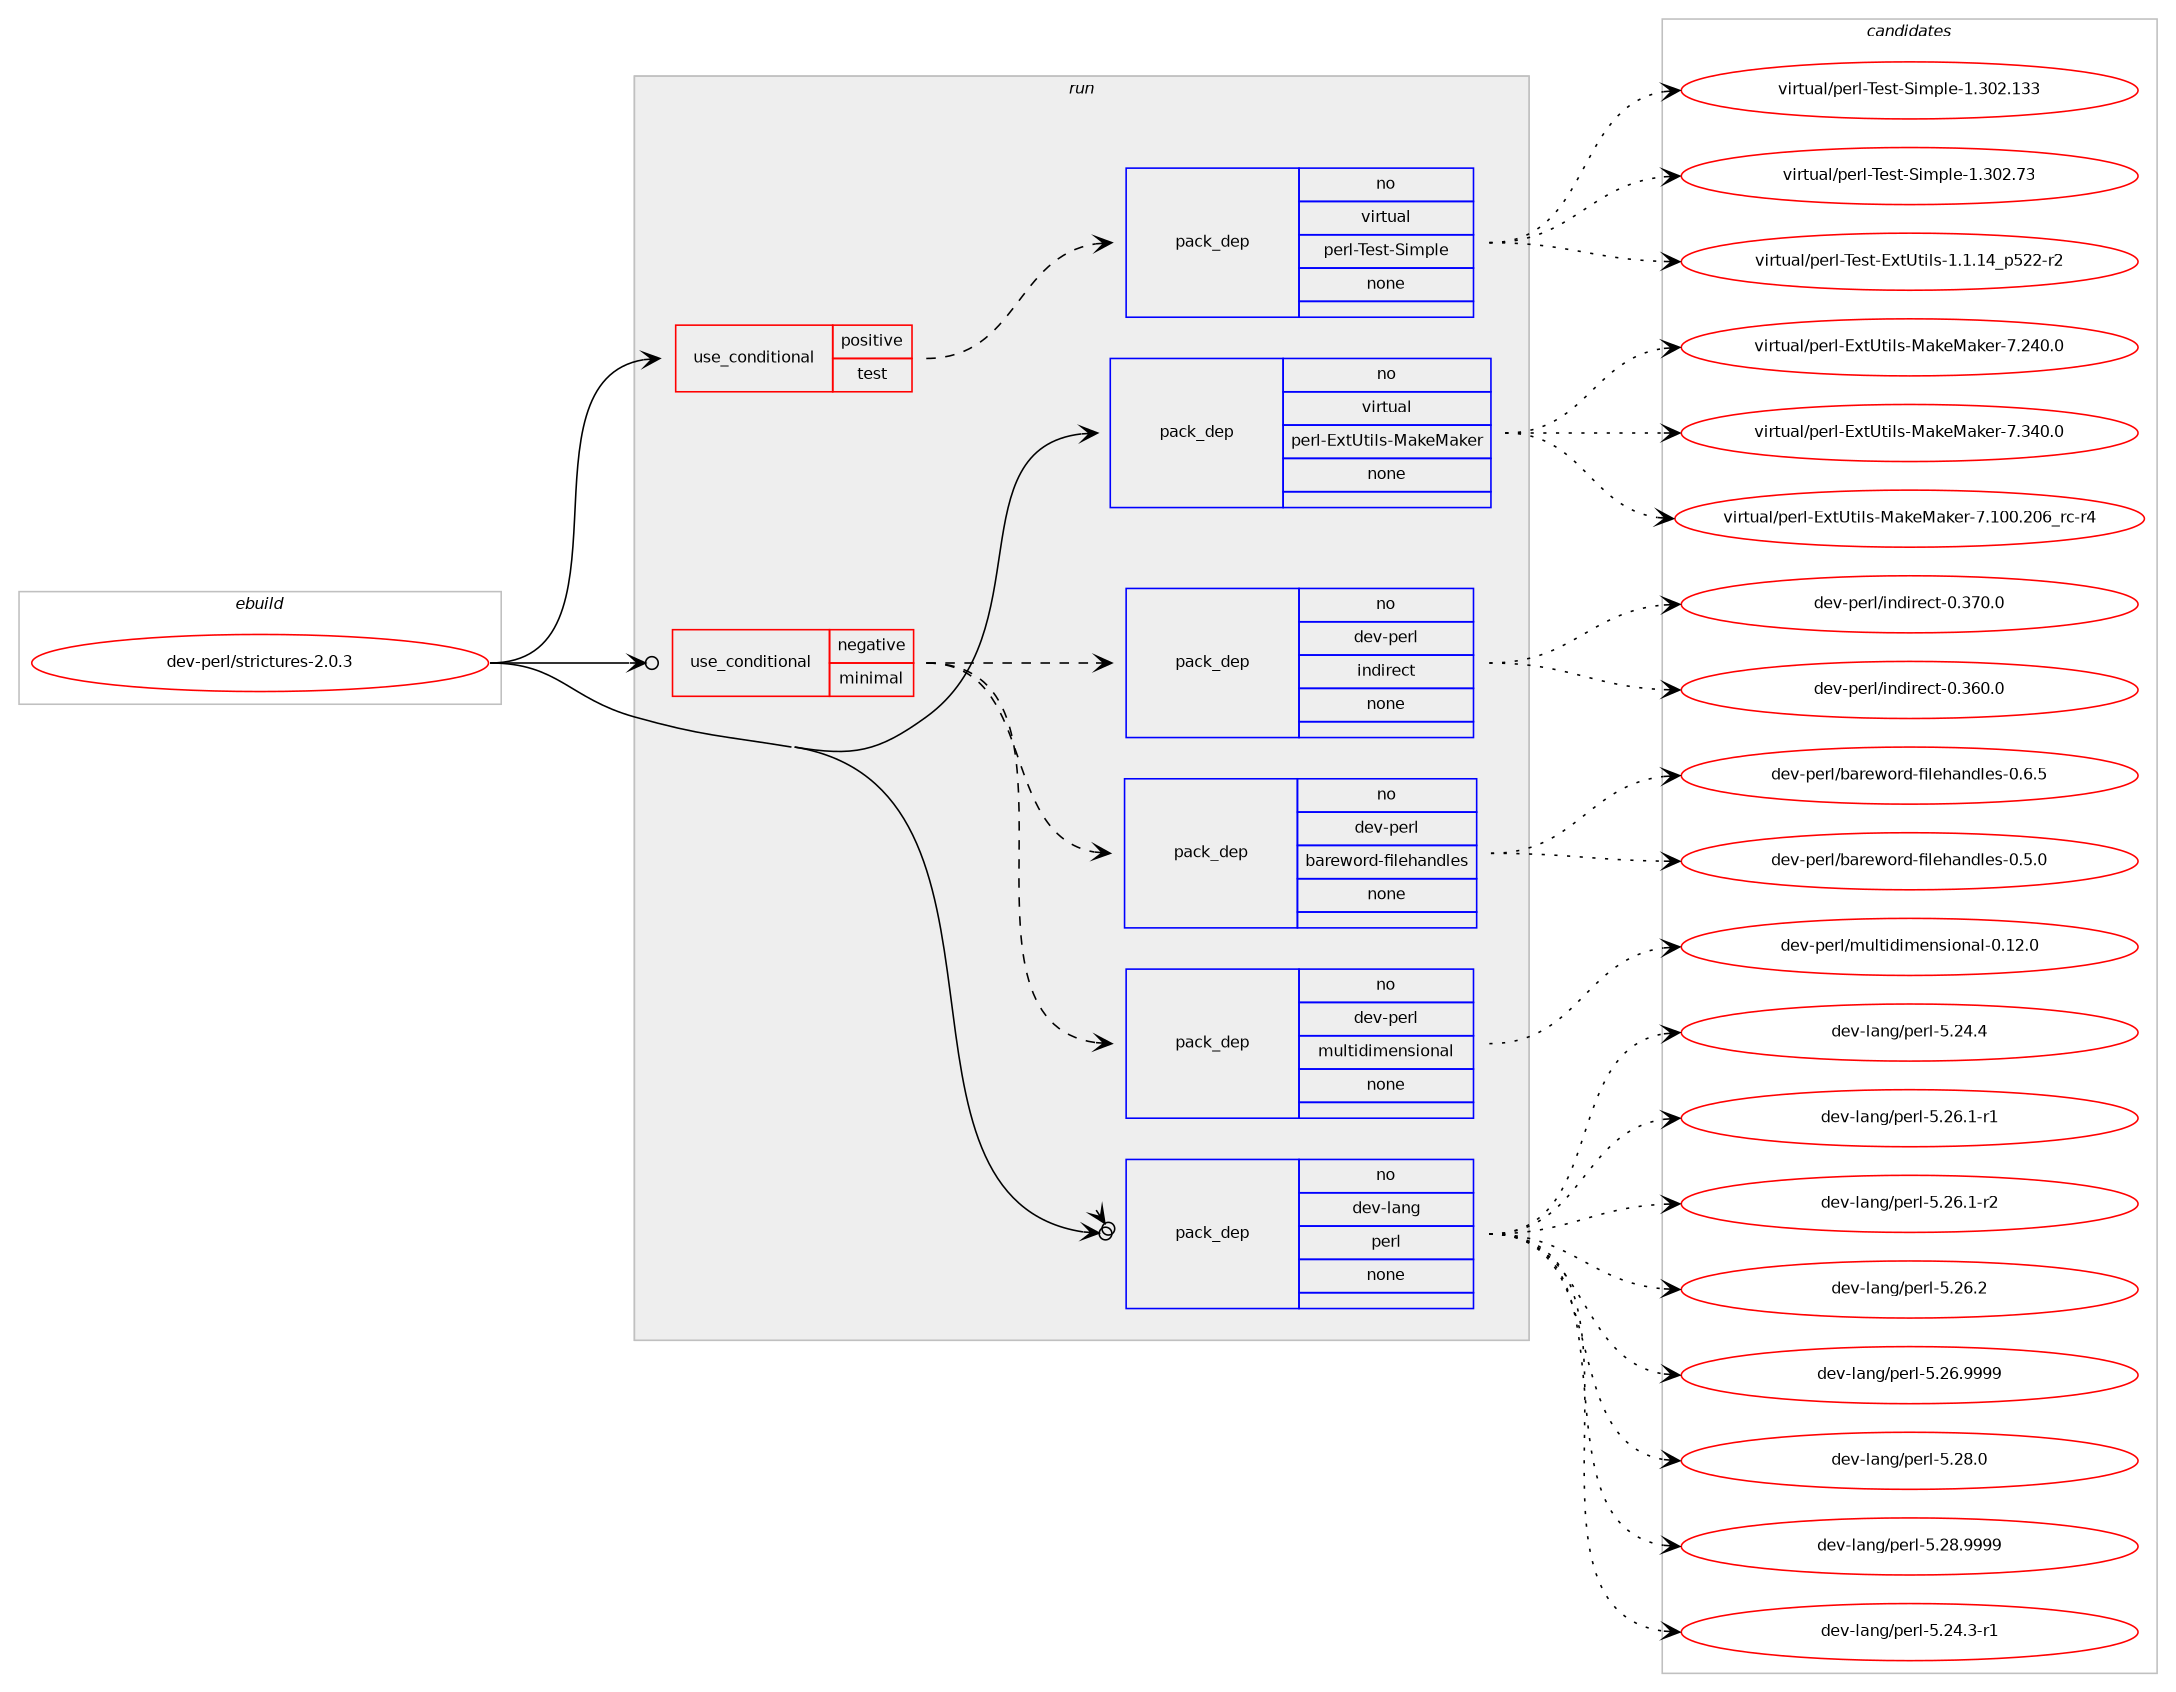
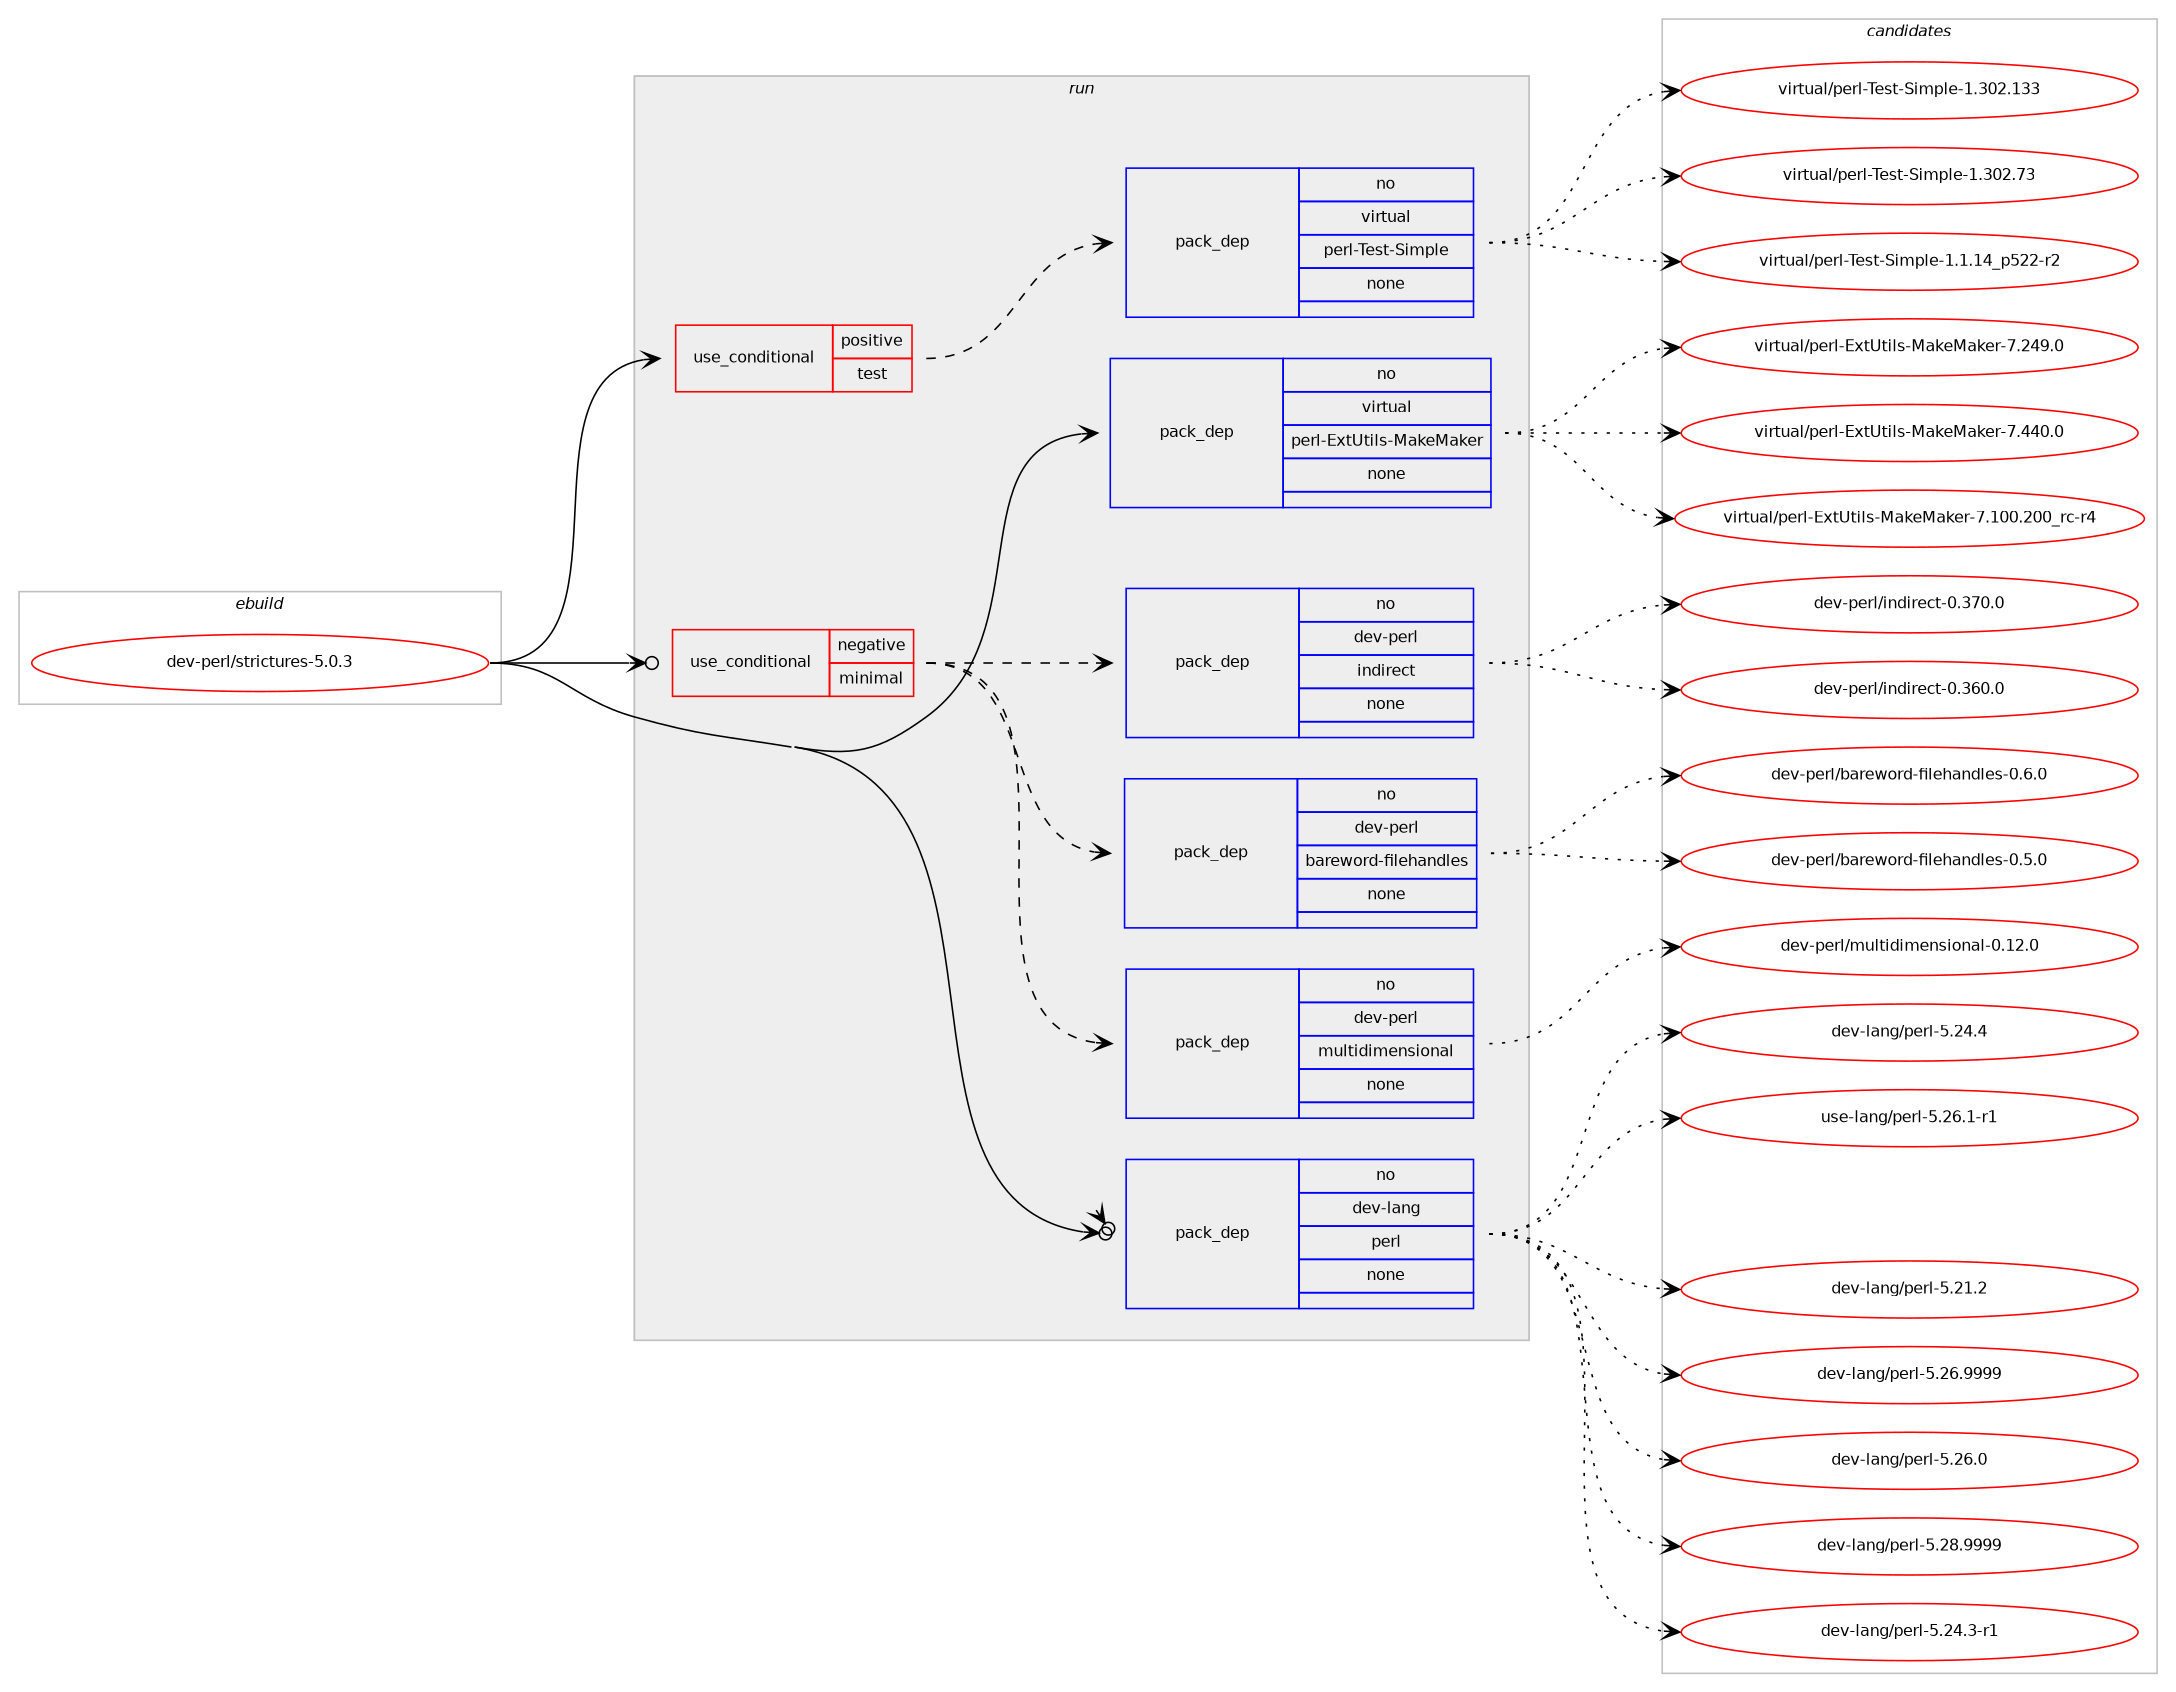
(1910, 262) -> (1910, 262)
(1910, 347) -> (1910, 347)
(1910, 433) -> (1910, 433)
(1910, 519) -> (1910, 519)
(260, 663) -> (260, 663)
(1910, 776) -> (1910, 776)
(1910, 1118) -> (1910, 1118)
(1910, 1204) -> none
(1910, 1290) -> (1910, 1290)
(1910, 1461) -> (1910, 1461)
